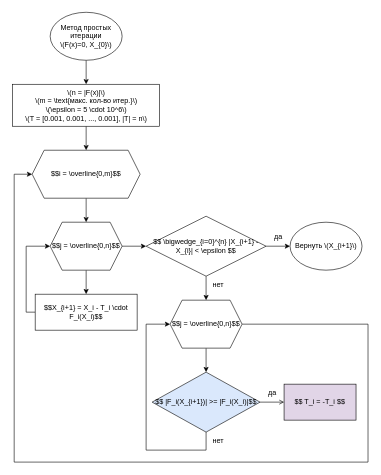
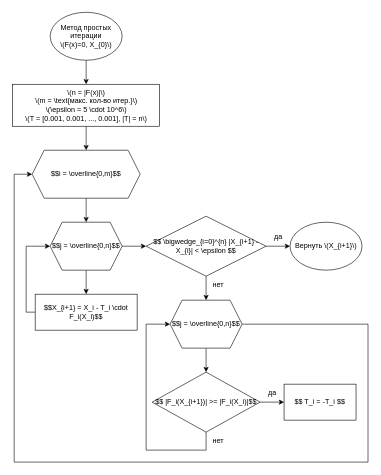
(206, 402) -> (206, 402)
(280, 402) -> (278, 402)
(320, 402) -> (320, 402)
